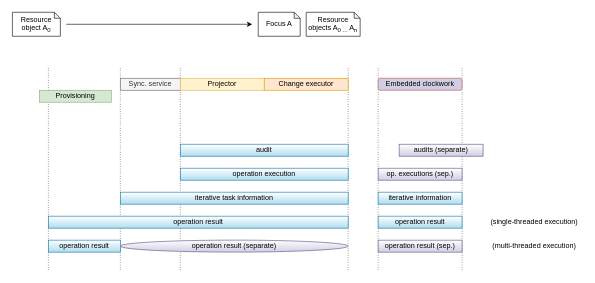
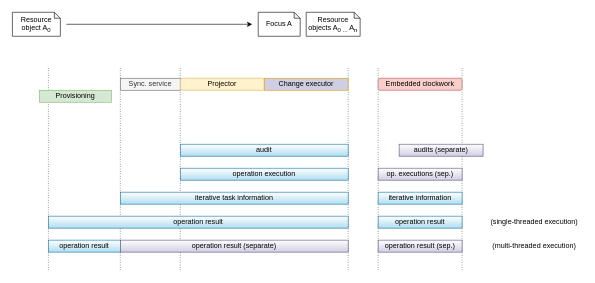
(222, 84) -> (222, 84)
(306, 84) -> (306, 84)
(420, 84) -> (420, 84)
(234, 246) -> (234, 246)
